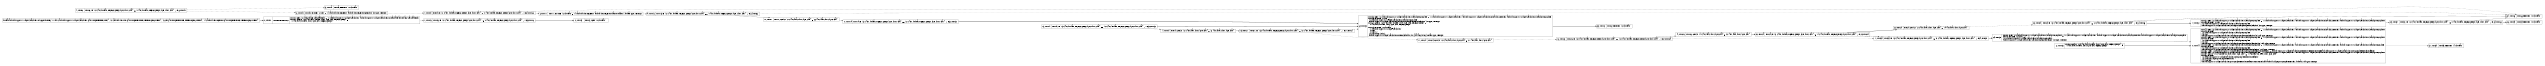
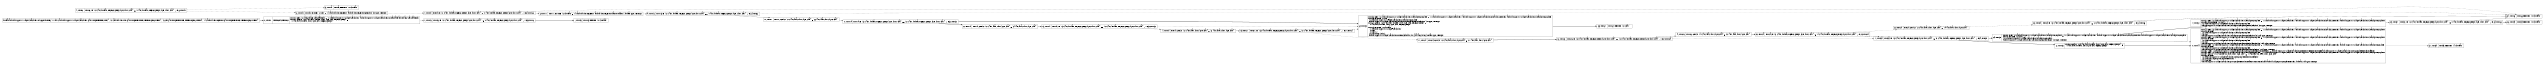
(281, 20) -> (281, 20)
(595, 20) -> (595, 20)
(2212, 22) -> (2214, 22)
(2168, 23) -> (2163, 30)
(1257, 26) -> (1257, 26)
(1619, 26) -> (1619, 26)
none -> (1000, 27)
(1871, 31) -> (1871, 31)
(1524, 40) -> (1524, 40)
none -> (2006, 43)
